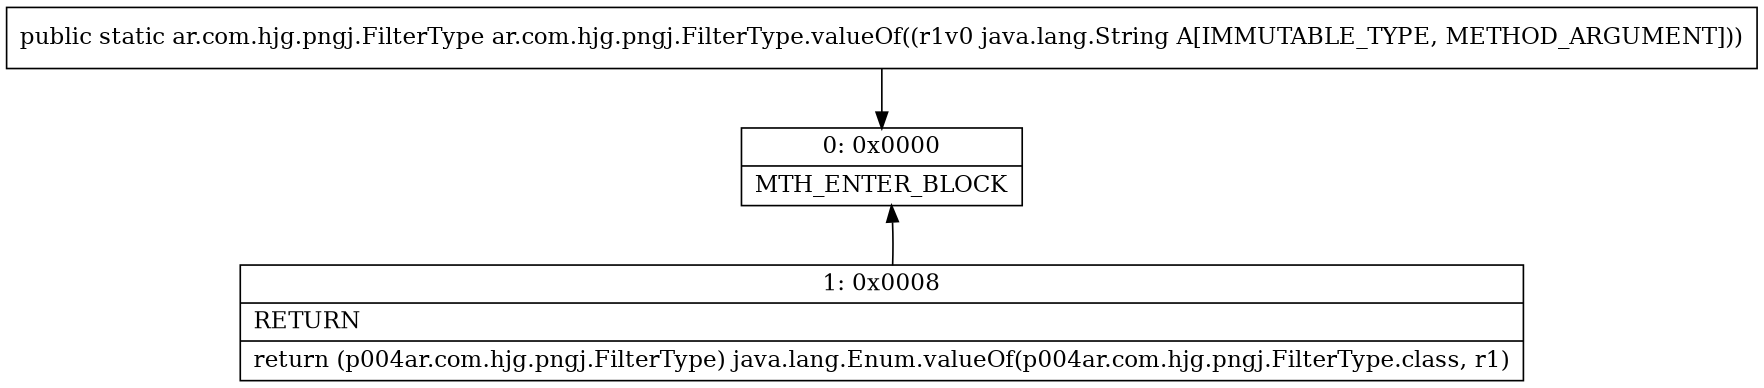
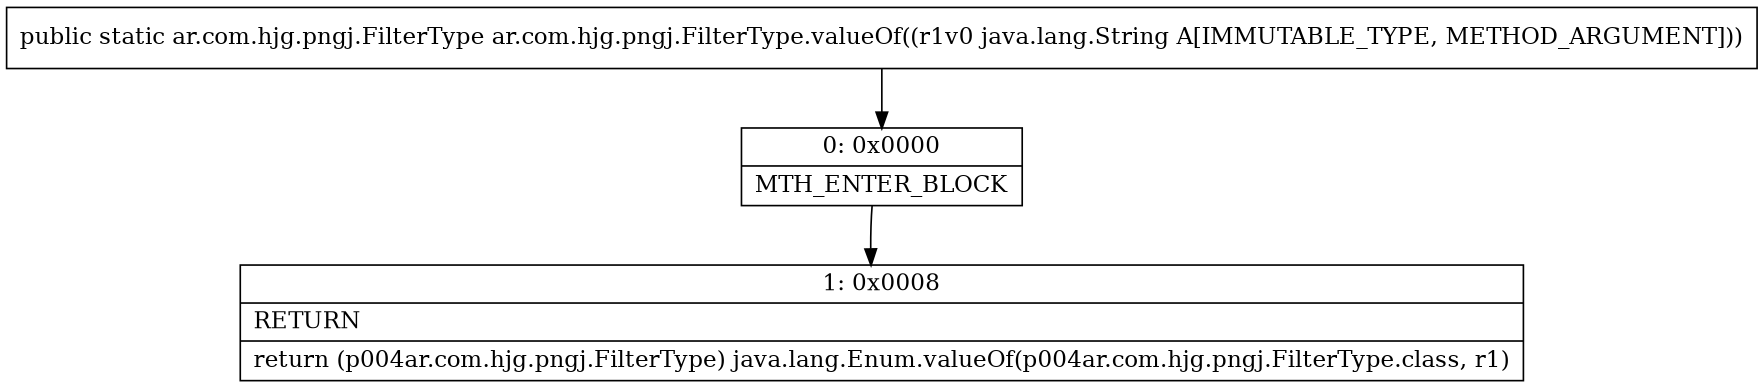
(893, 244) -> (871, 227)
